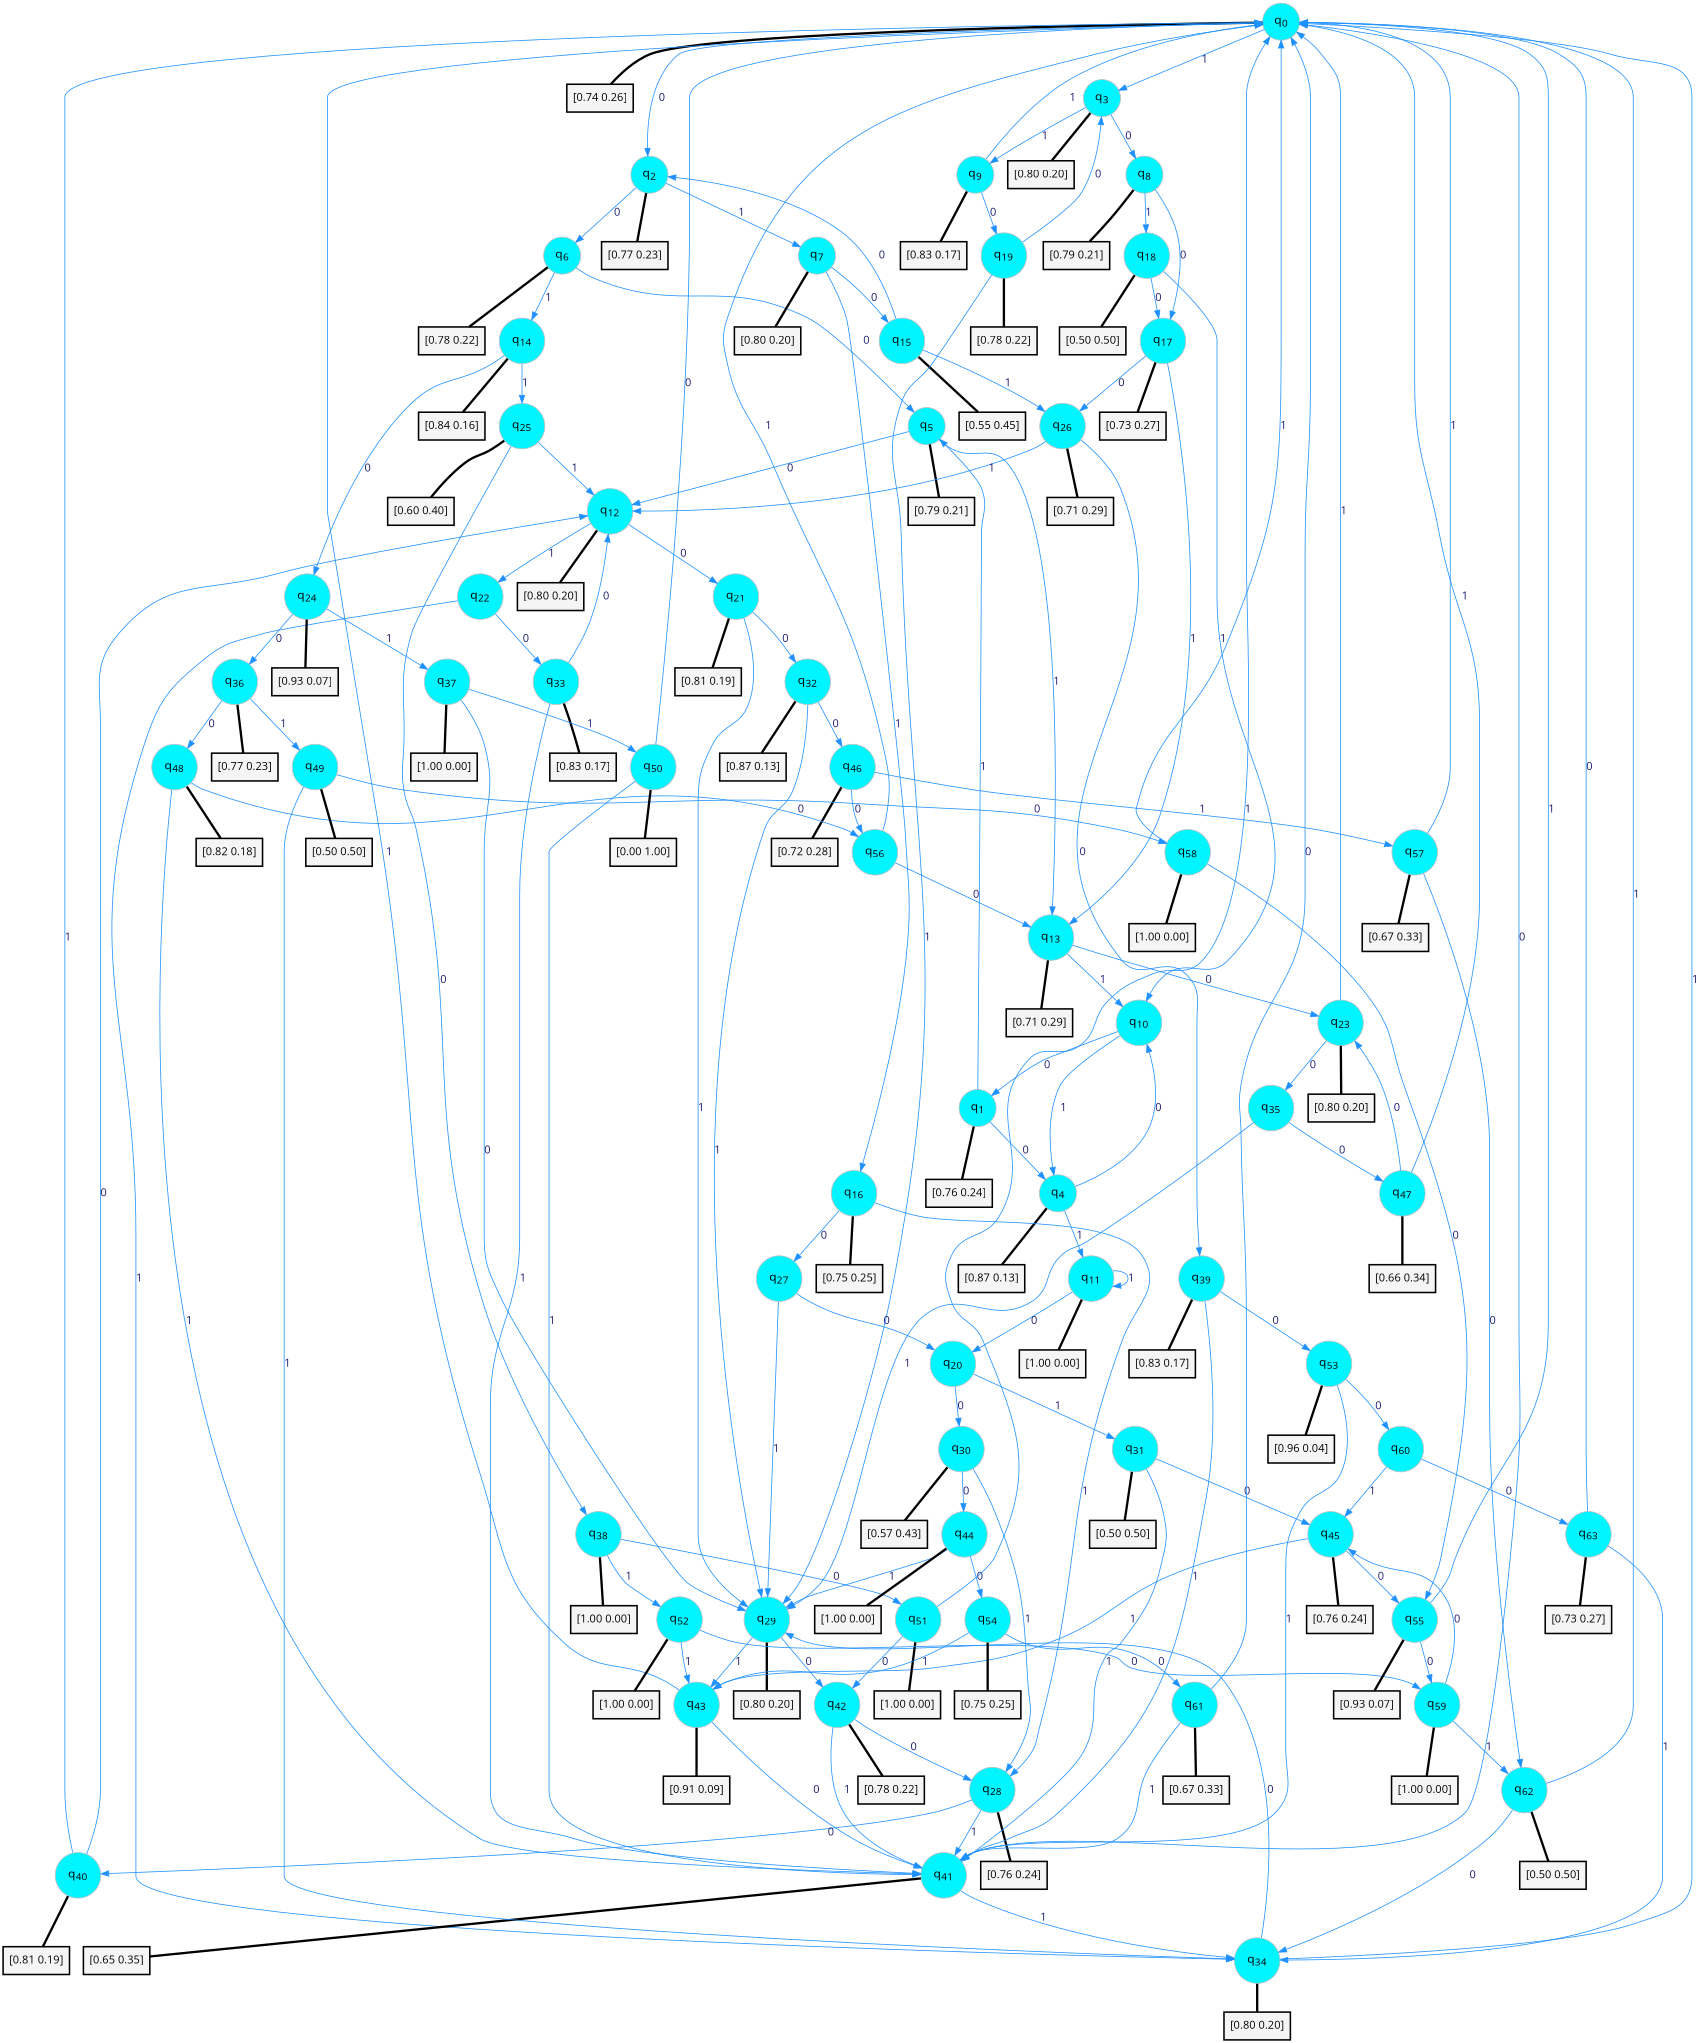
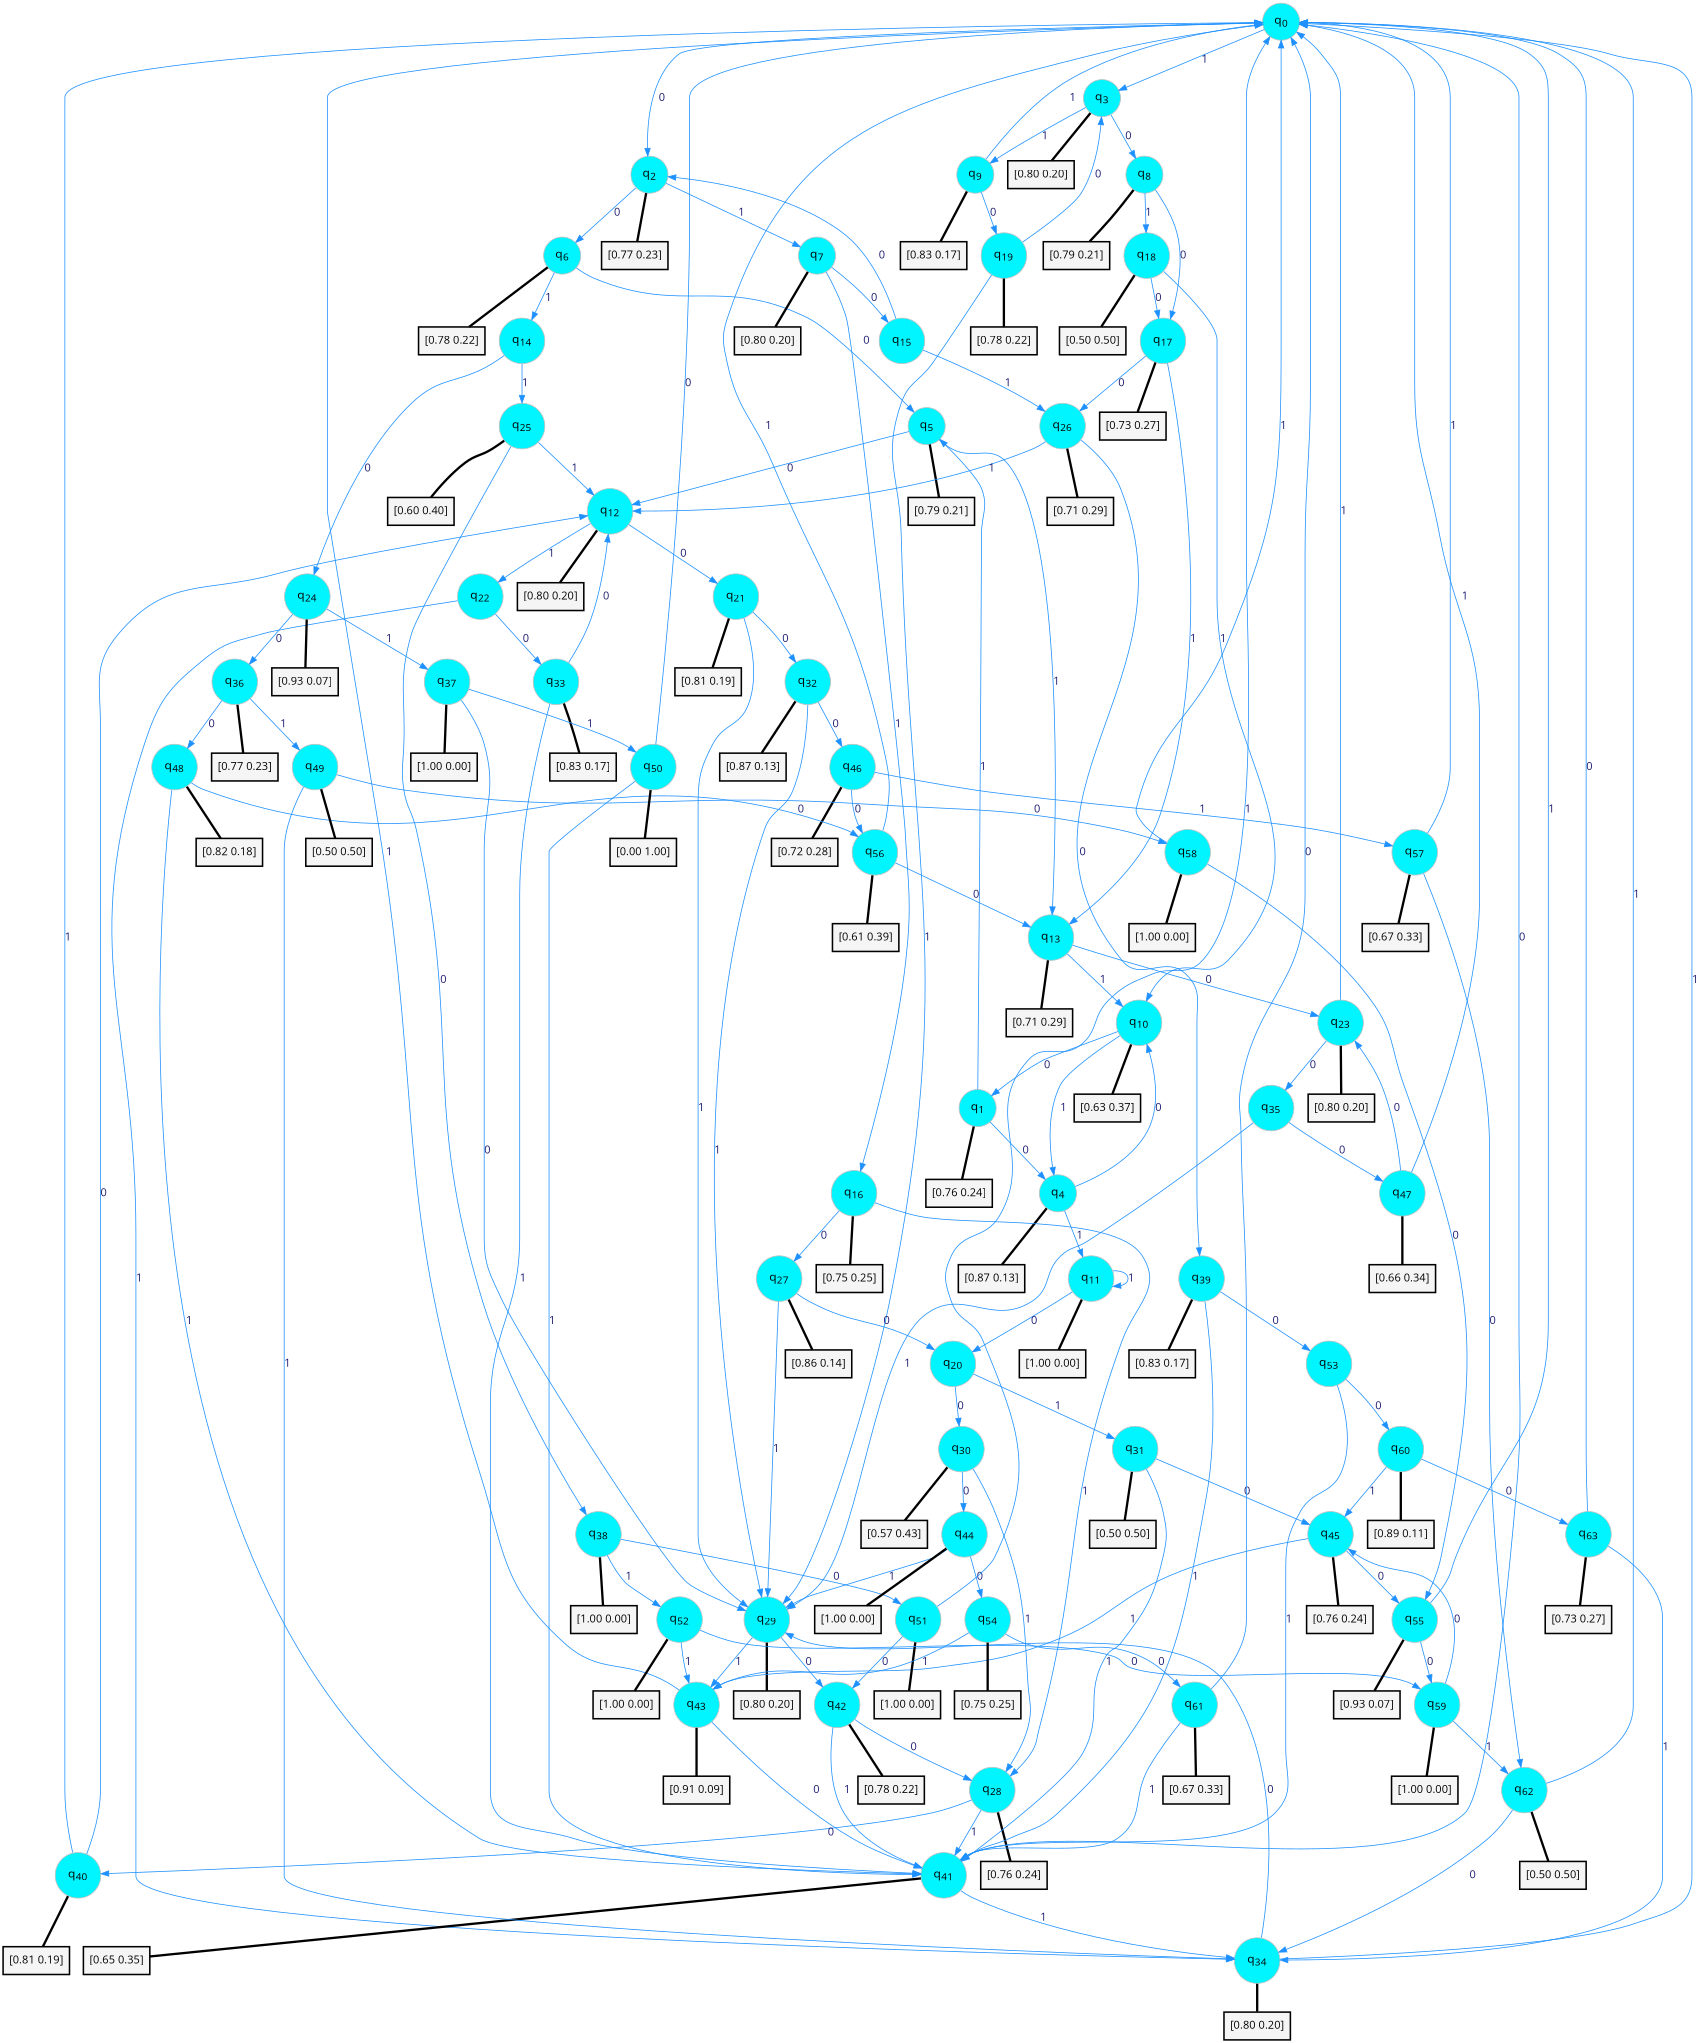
(600, 98) -> none
(452, 426) -> none
(992, 426) -> none
none -> (866, 938)
none -> (1107, 1108)
none -> (819, 1364)
(1301, 1449) -> none
none -> (1401, 1534)
